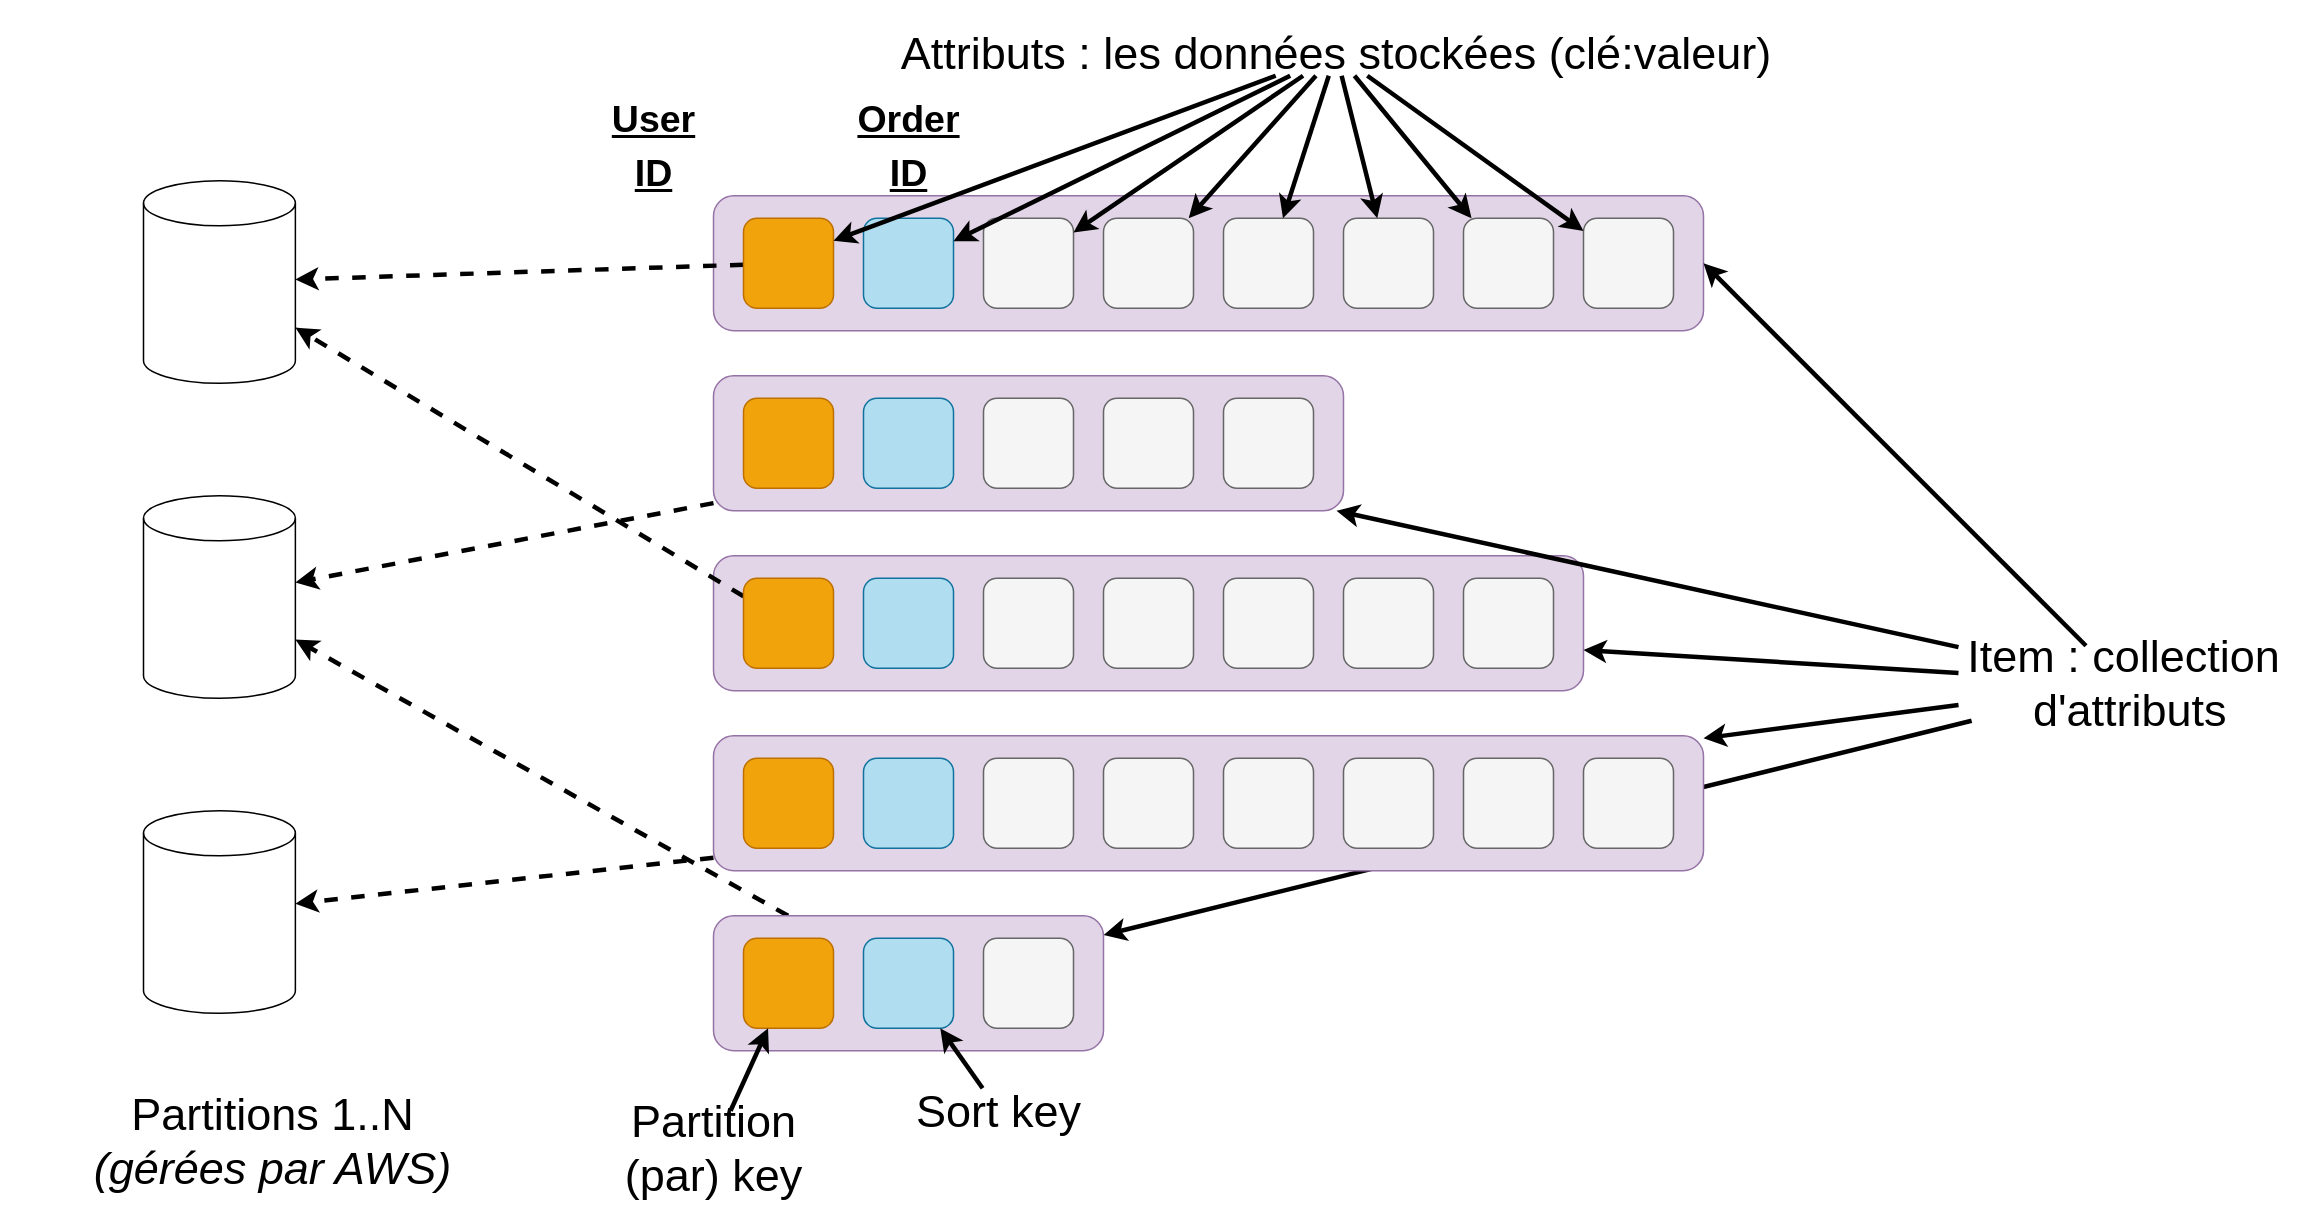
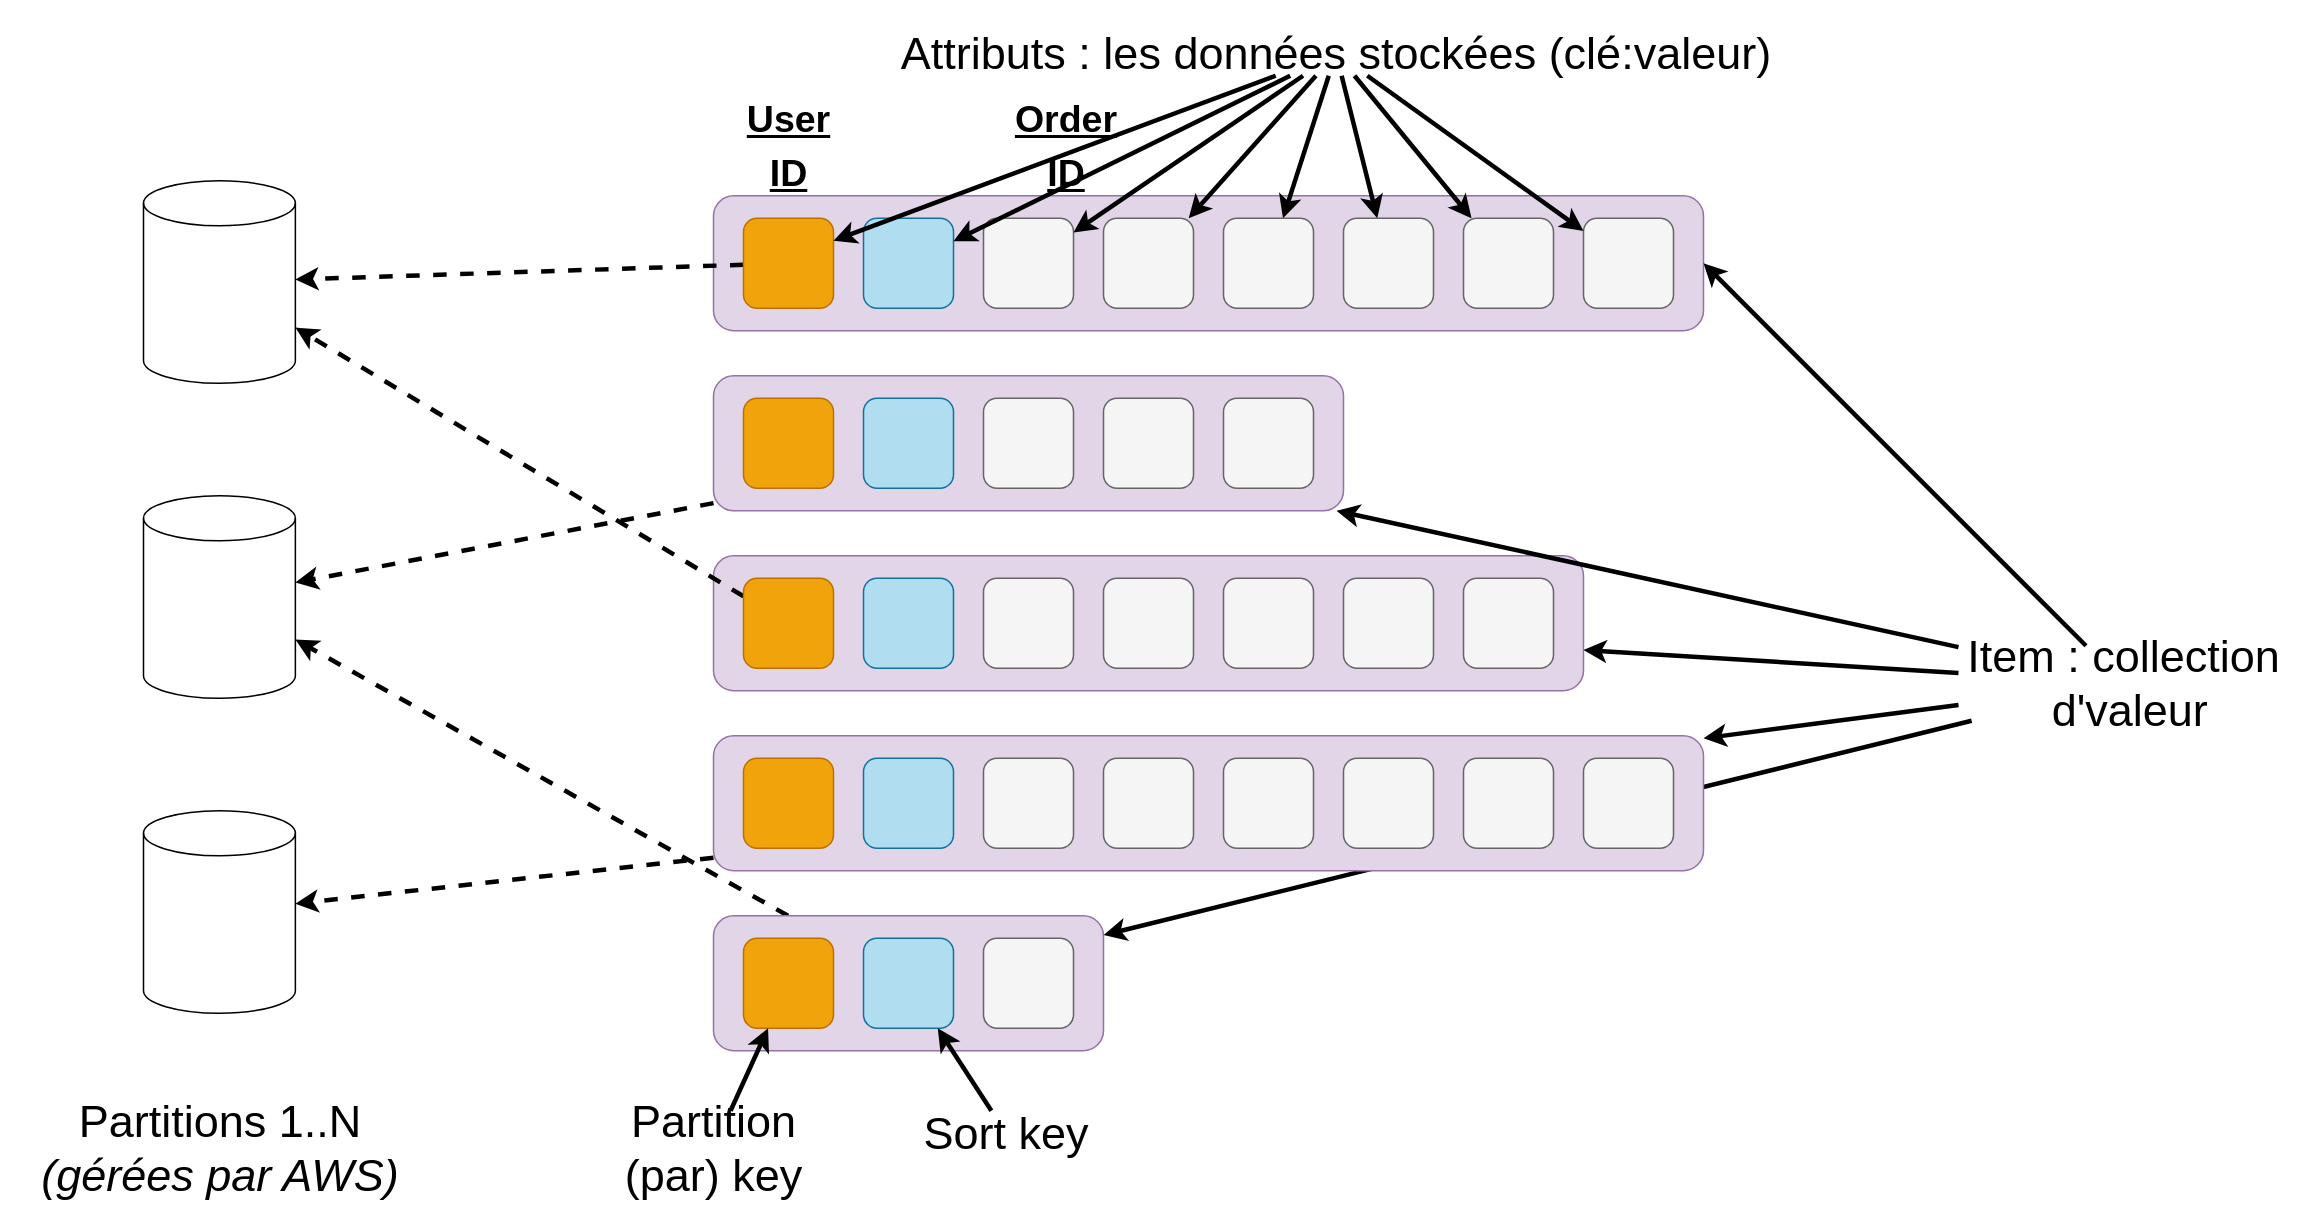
(653, 143) -> (788, 143)
(908, 143) -> (1066, 143)
(2124, 683) -> (2124, 683)
(998, 1111) -> (1006, 1133)
(272, 1141) -> (219, 1148)
